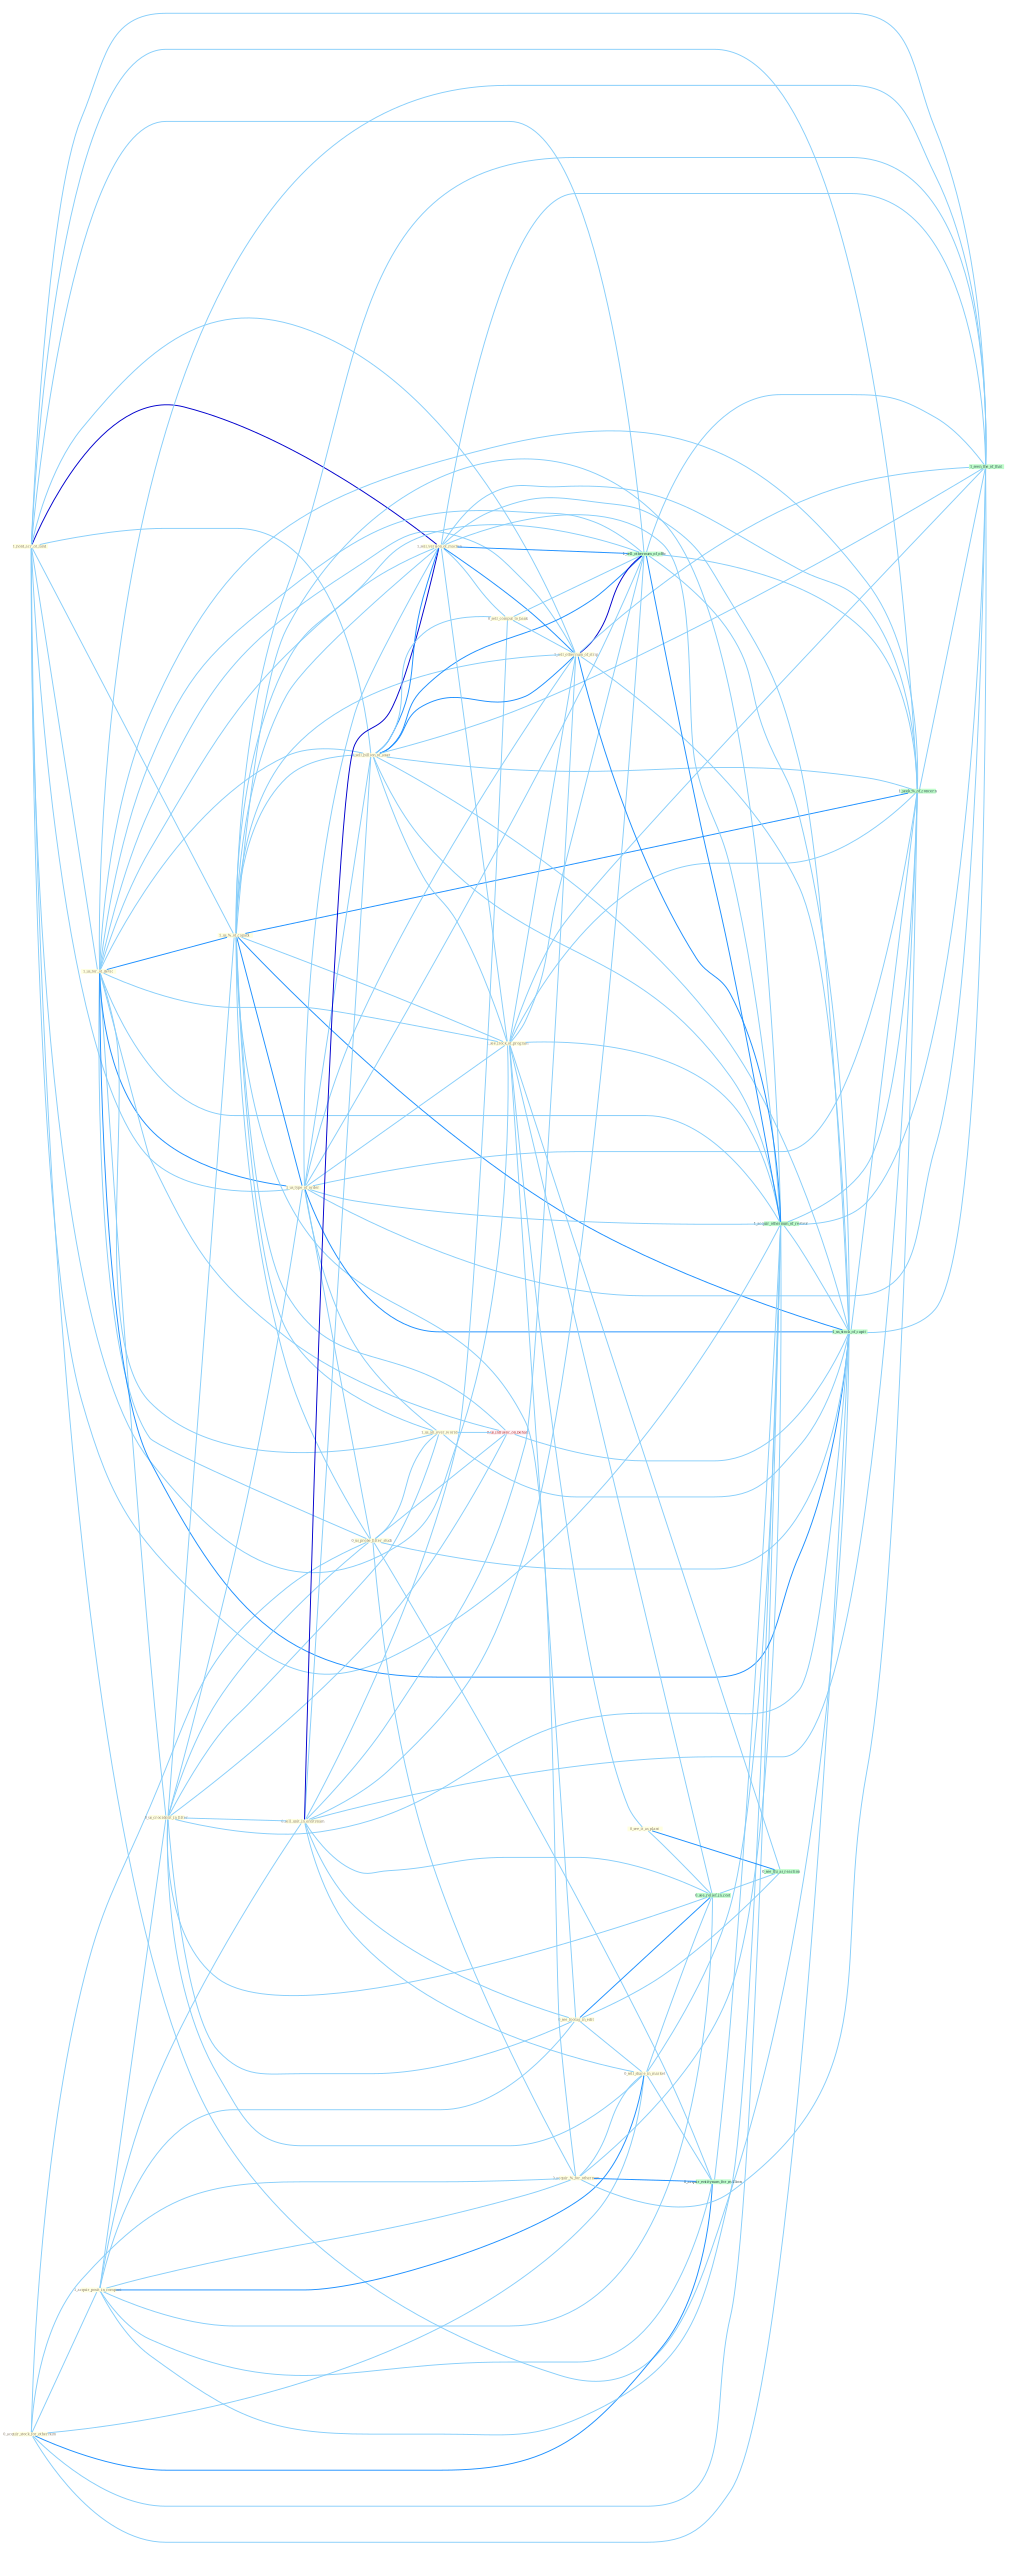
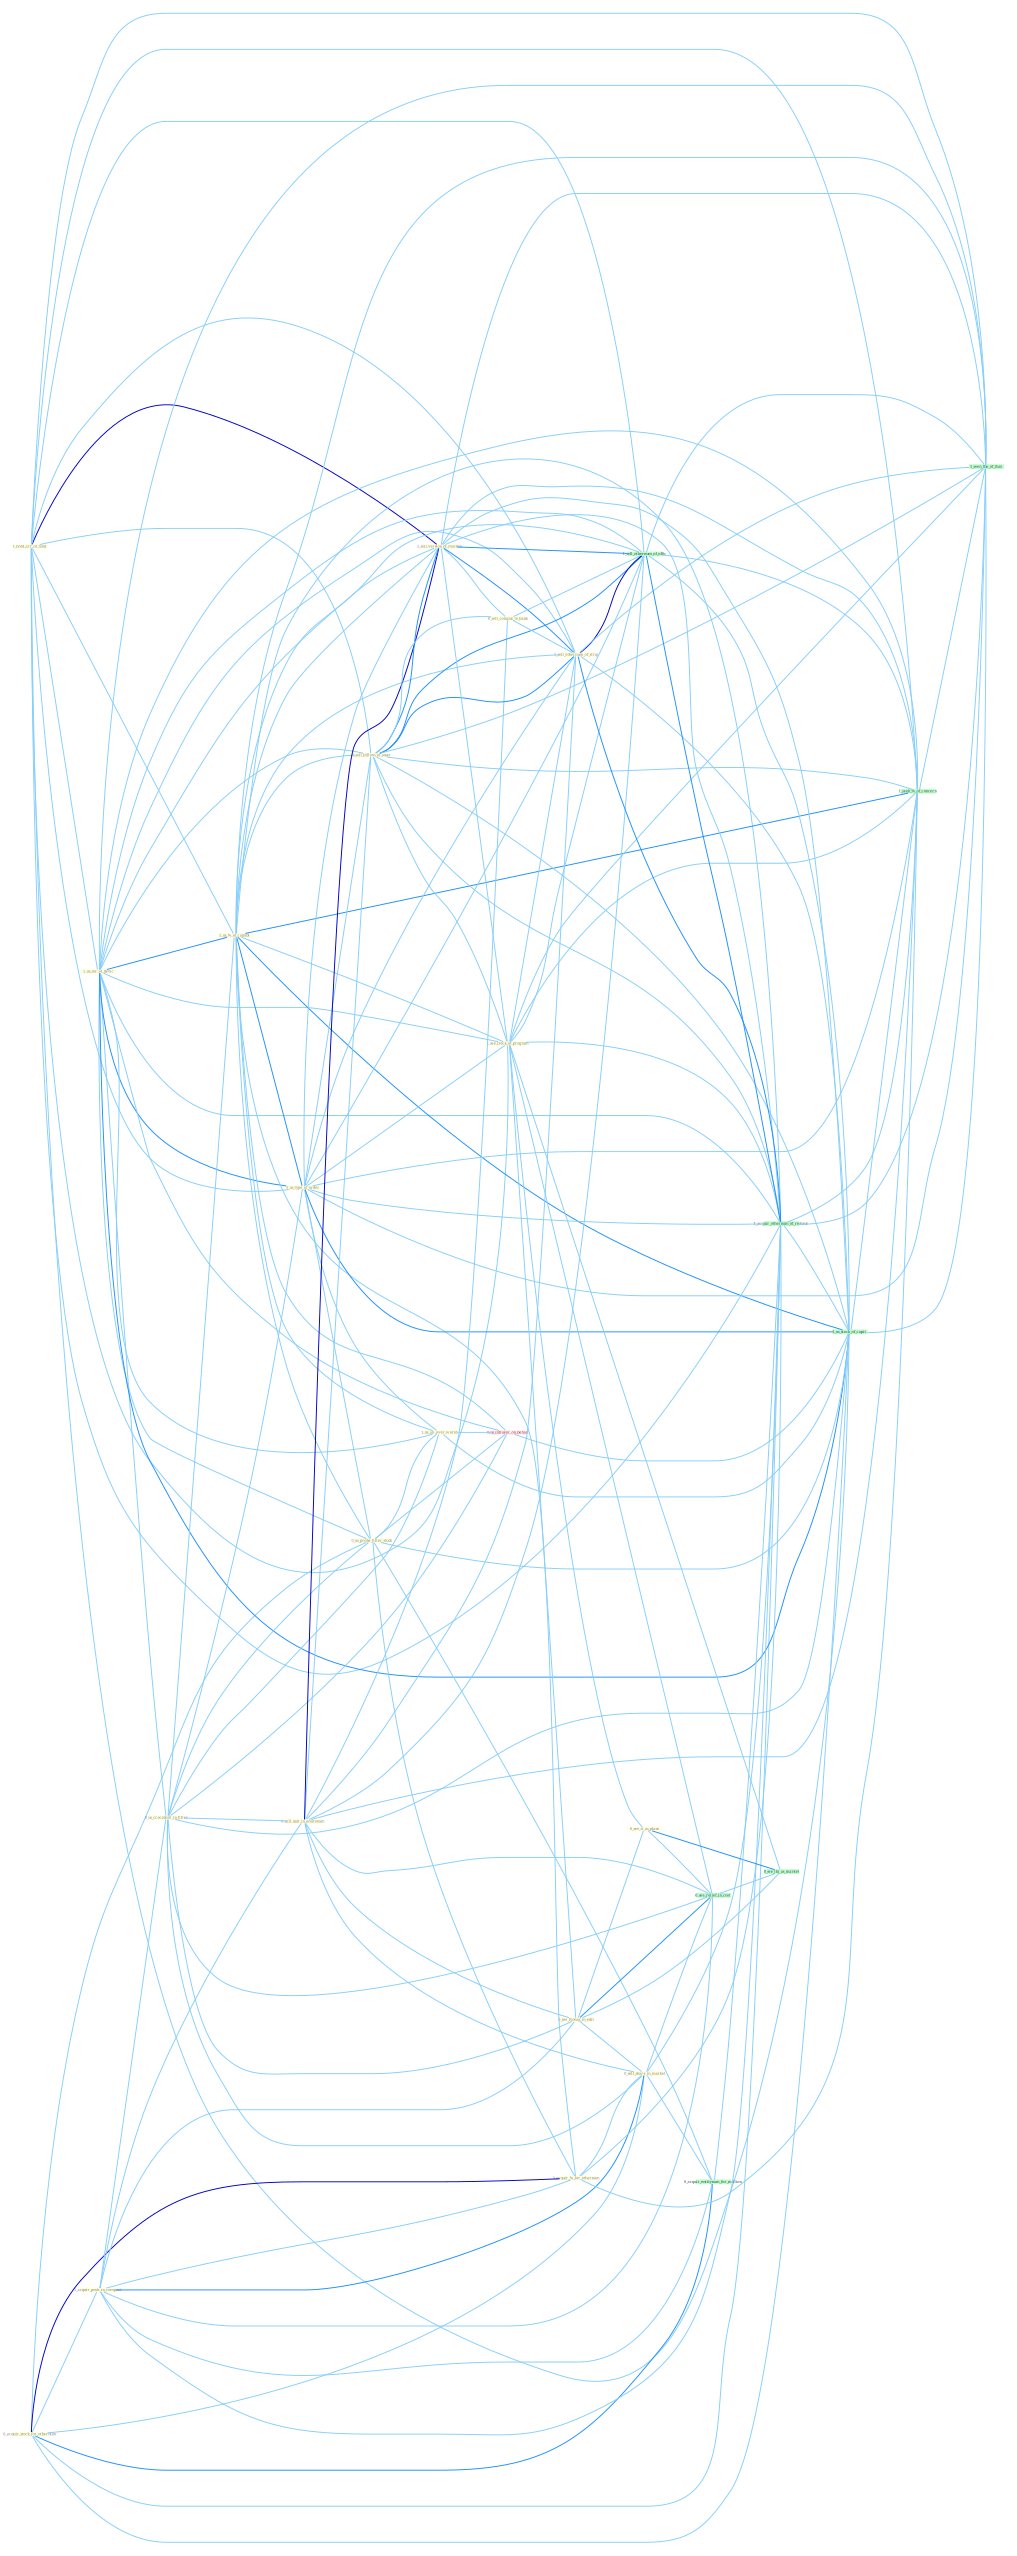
(782, 1872) -> (782, 1872)
none -> (613, 1920)
(645, 2180) -> none
(224, 2188) -> (224, 2188)
